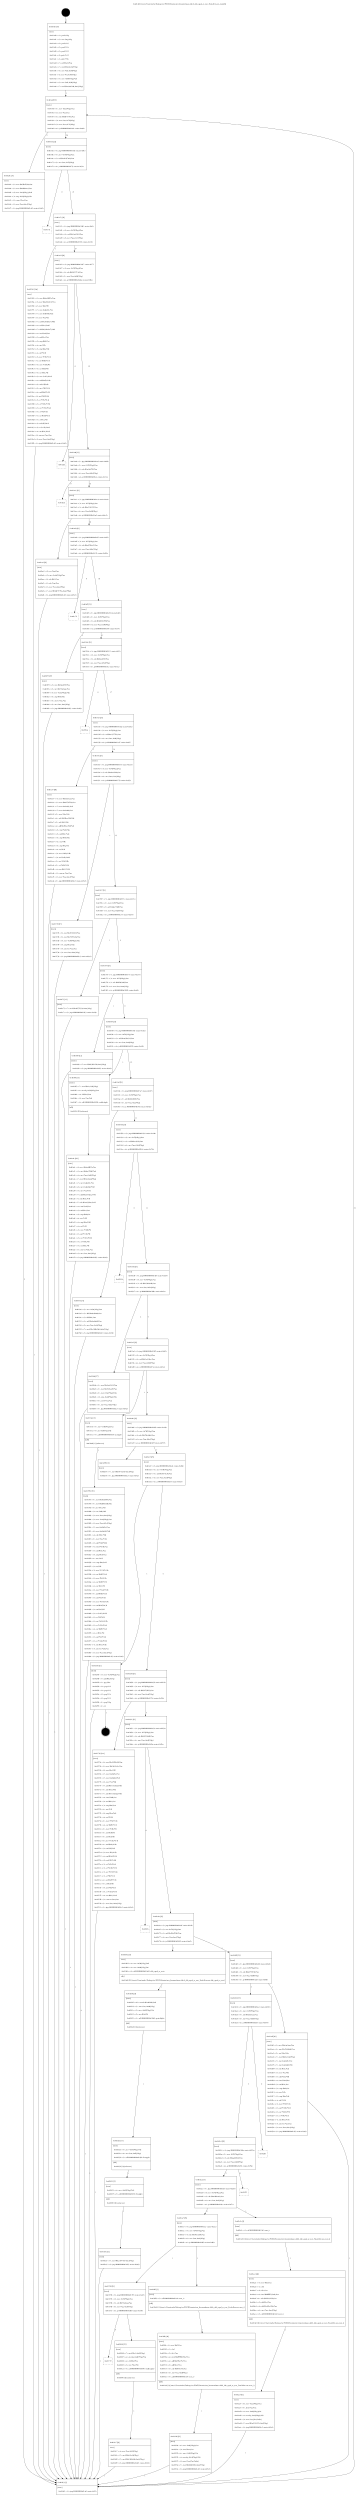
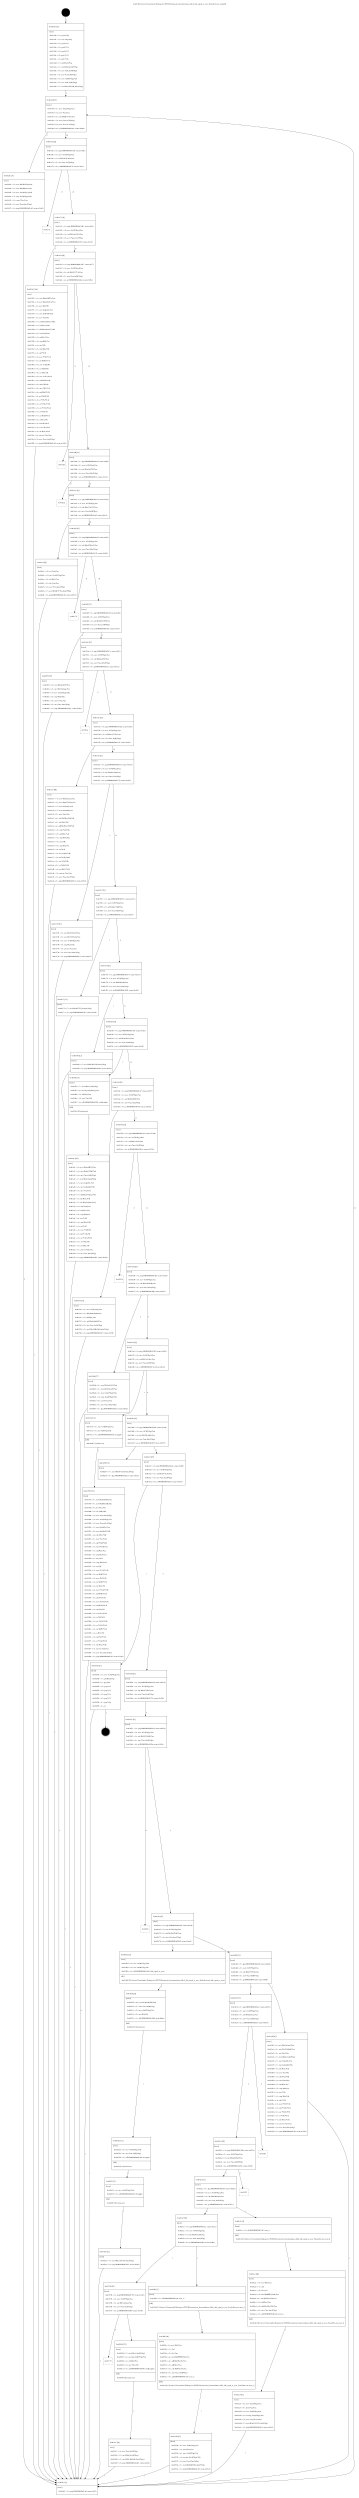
(113, 1830) -> none
